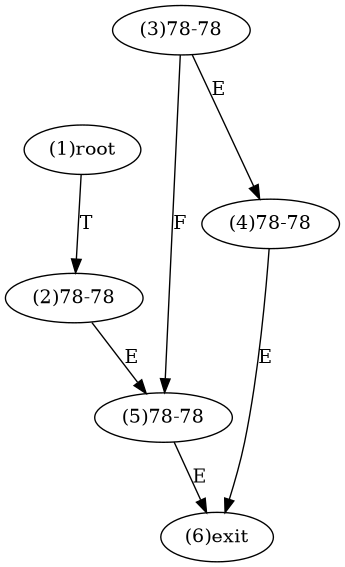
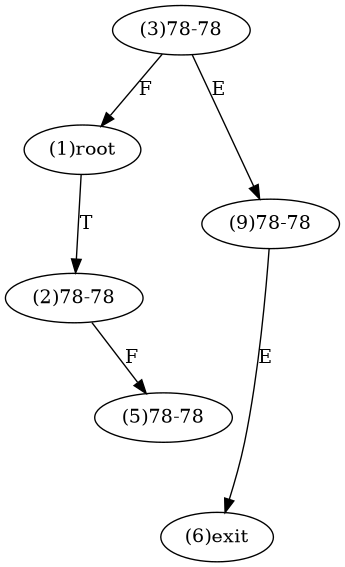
(173, 217) -> (136, 85)
(271, 224) -> (271, 224)
(132, 358) -> (132, 358)
(187, 471) -> none
